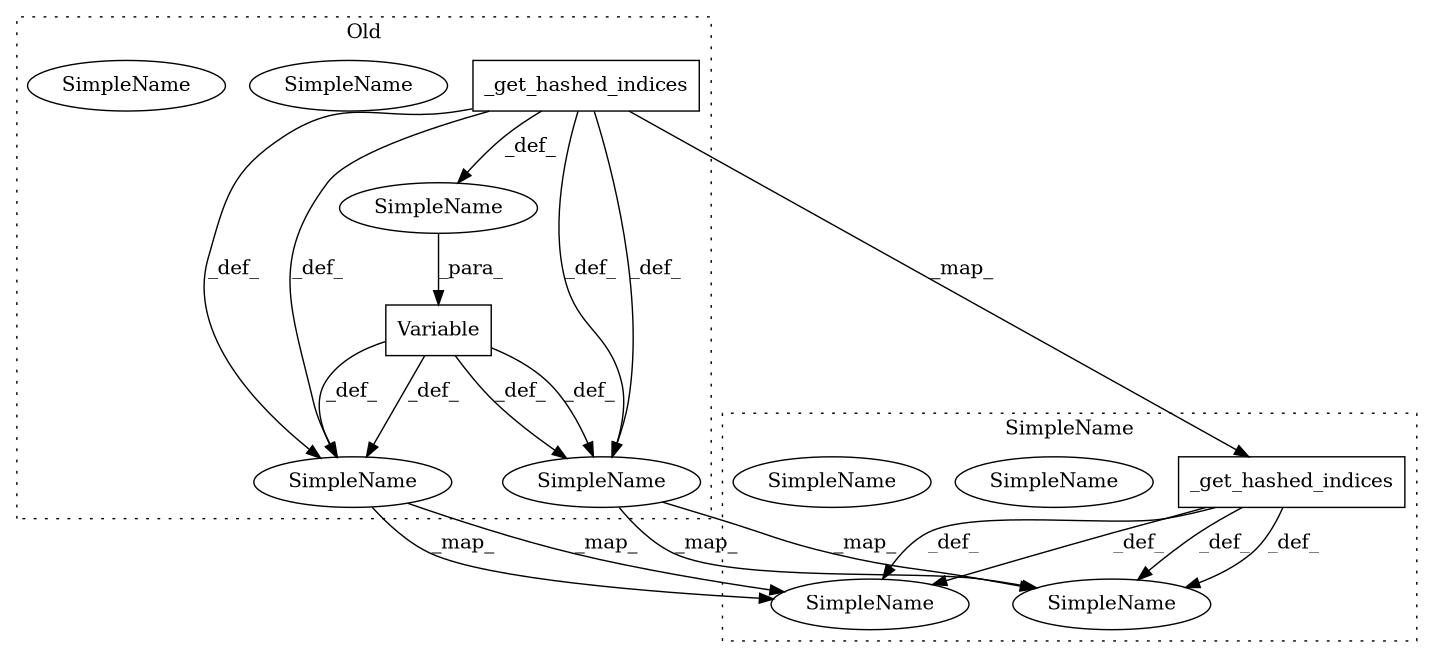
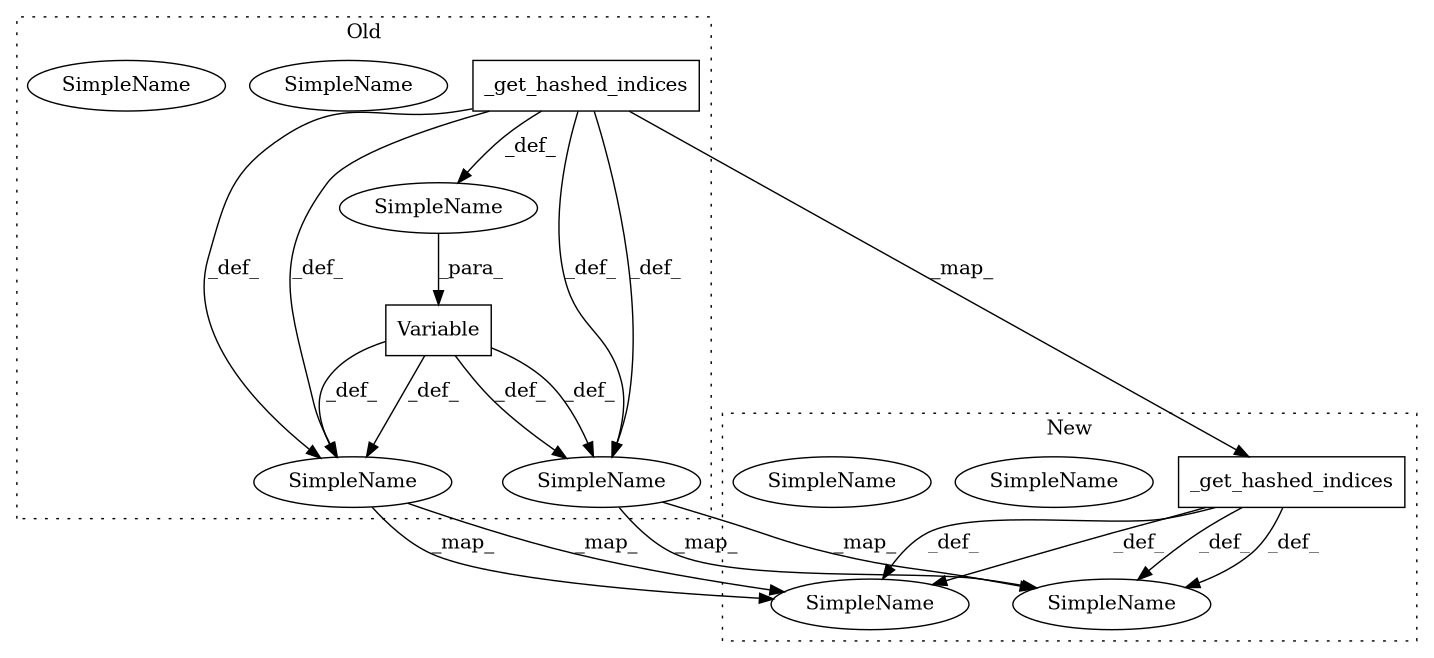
(1070, 429) -> (1070, 429)
